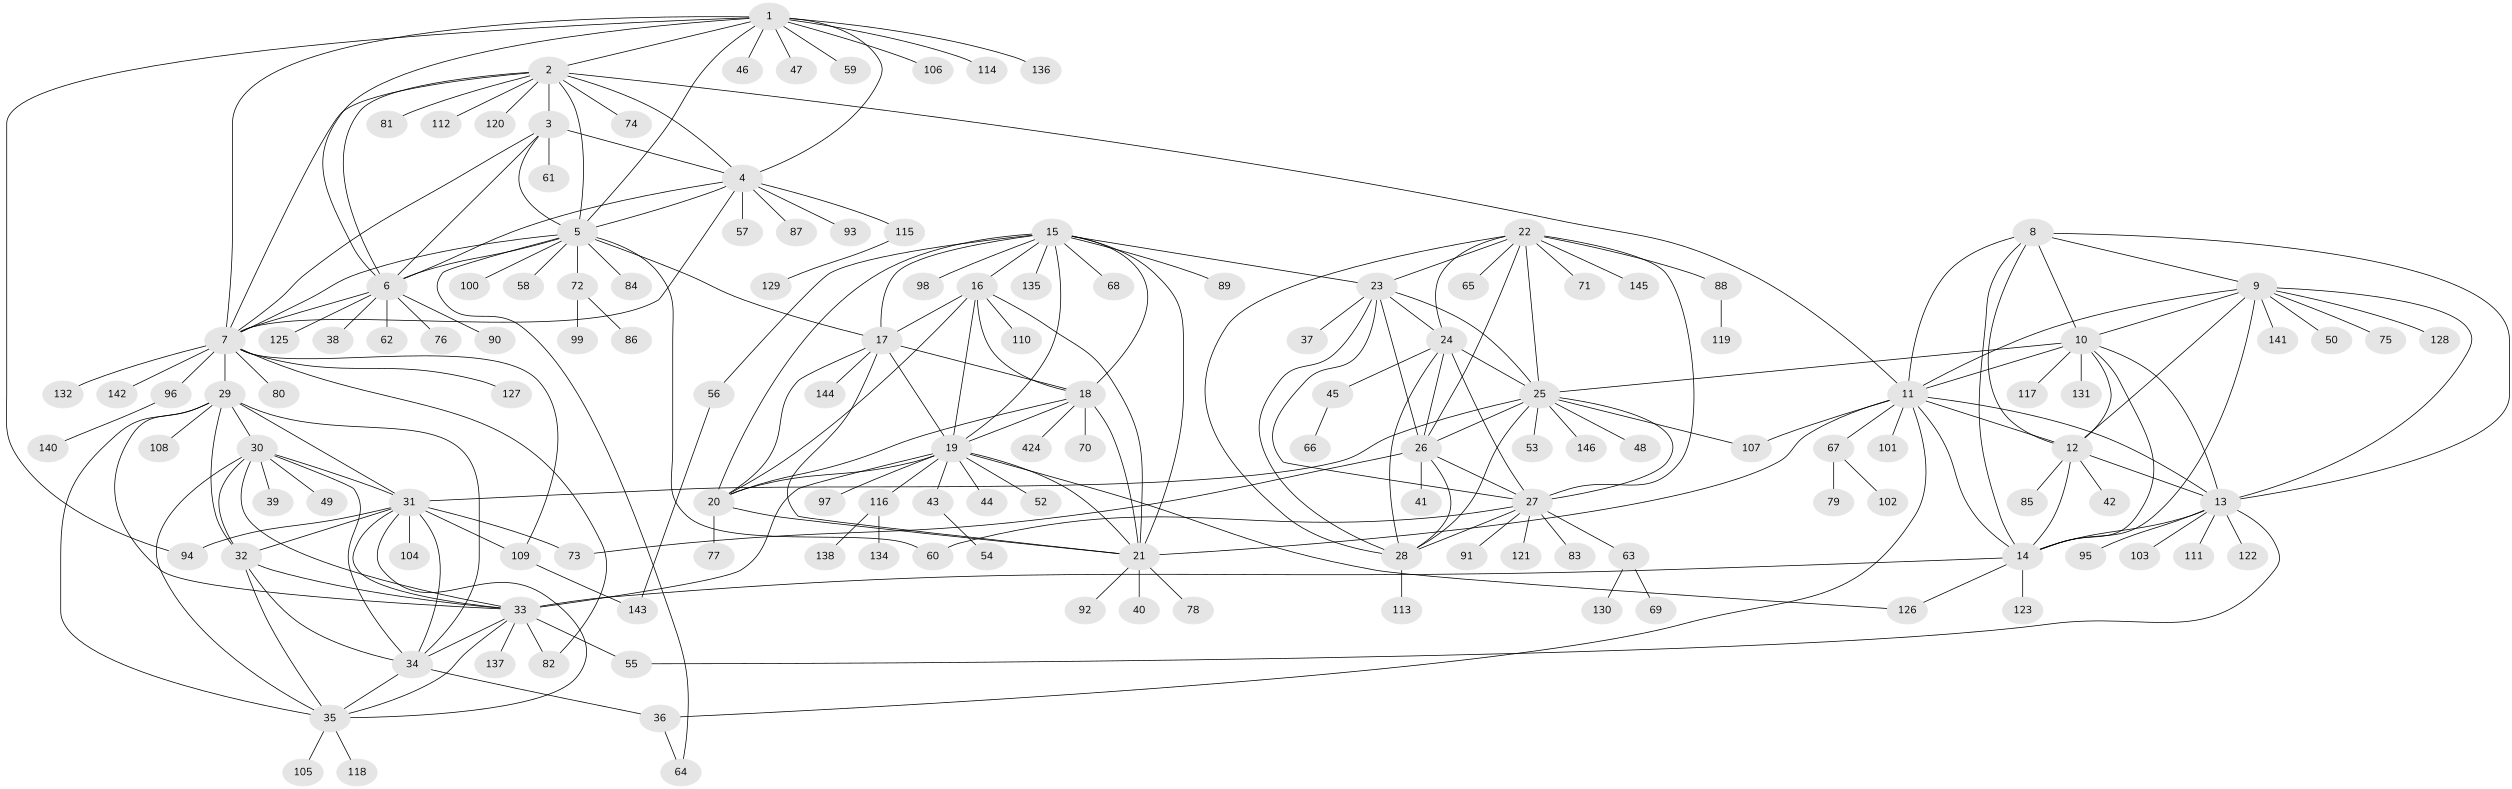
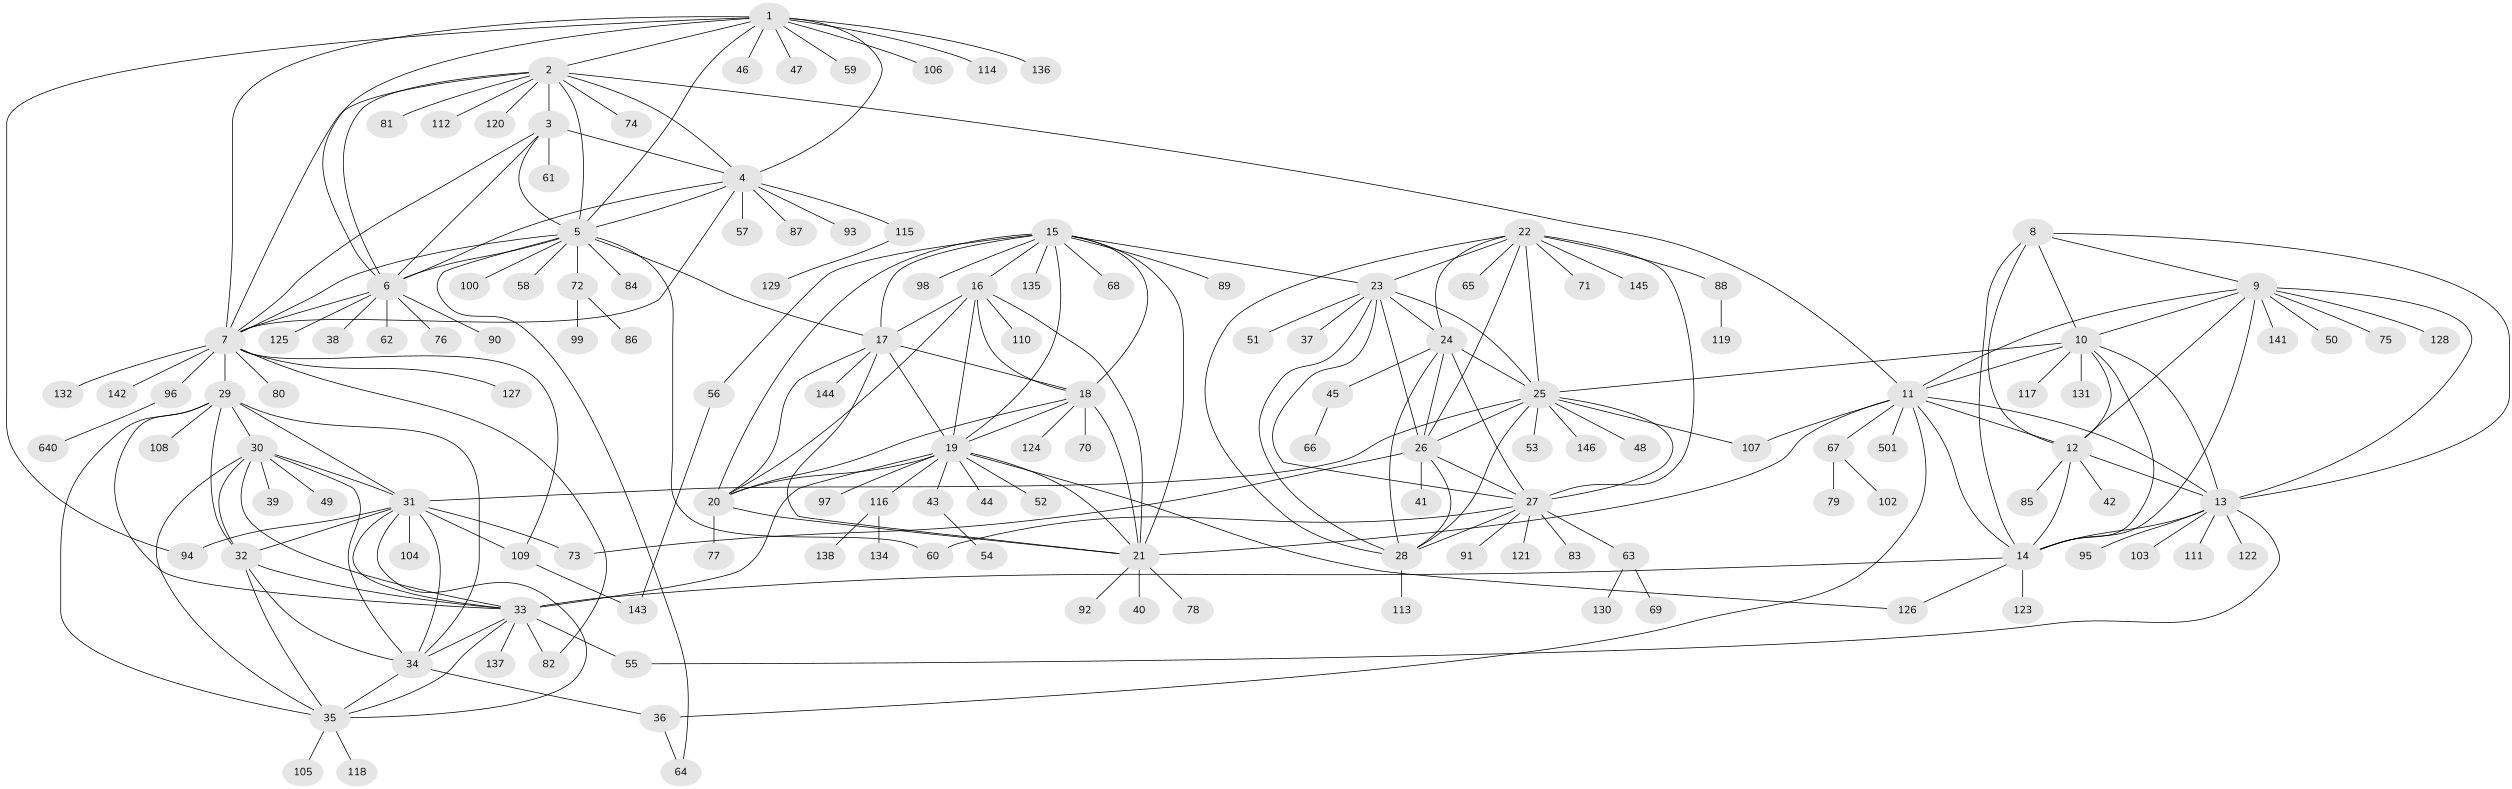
(1936, 289) -> none
none -> (1253, 340)
(48, 448) -> (48, 448)
(1031, 448) -> (1031, 448)
(1888, 448) -> (1888, 448)
